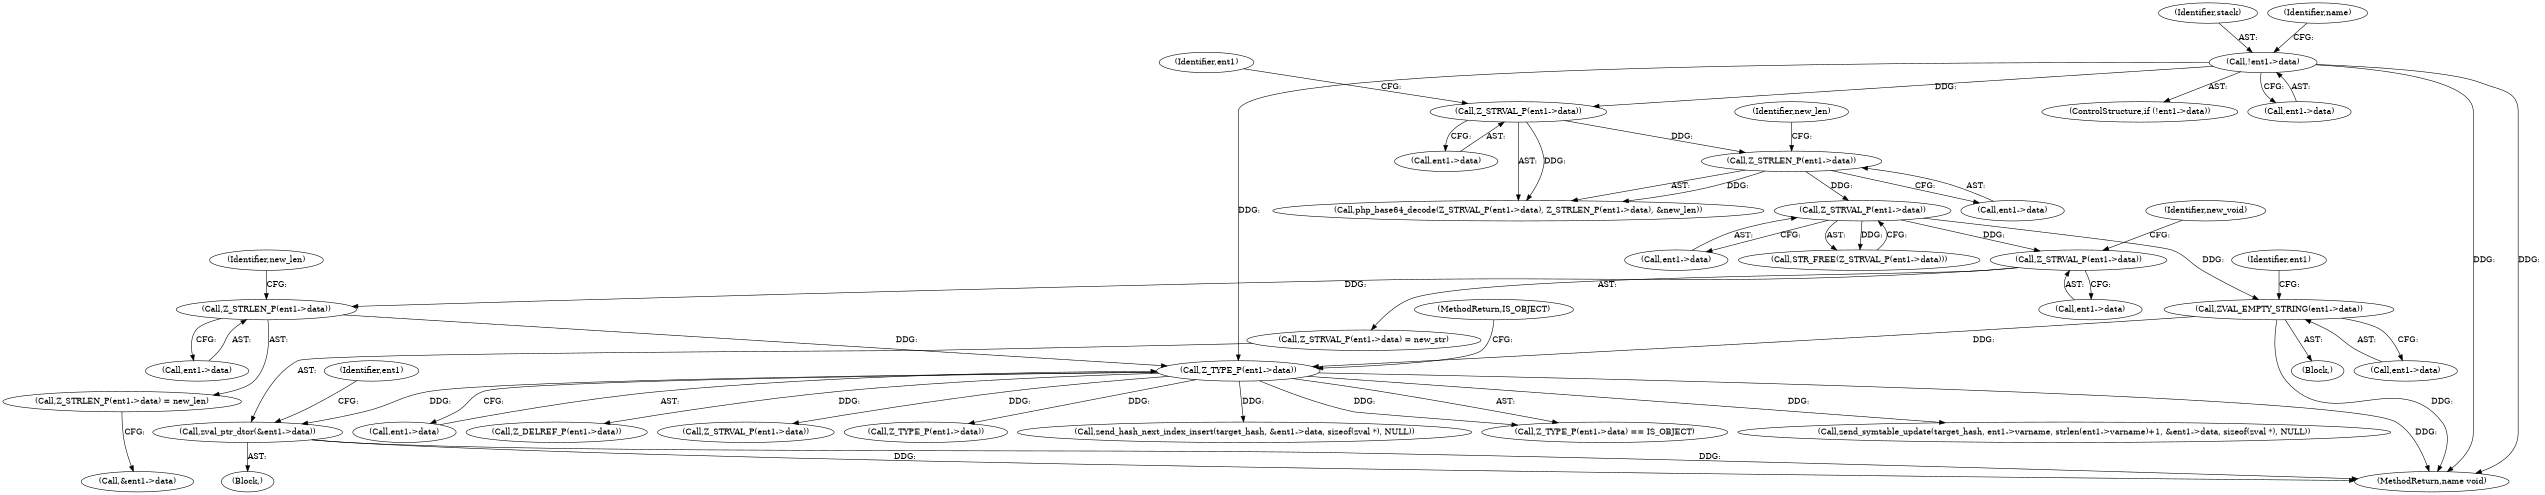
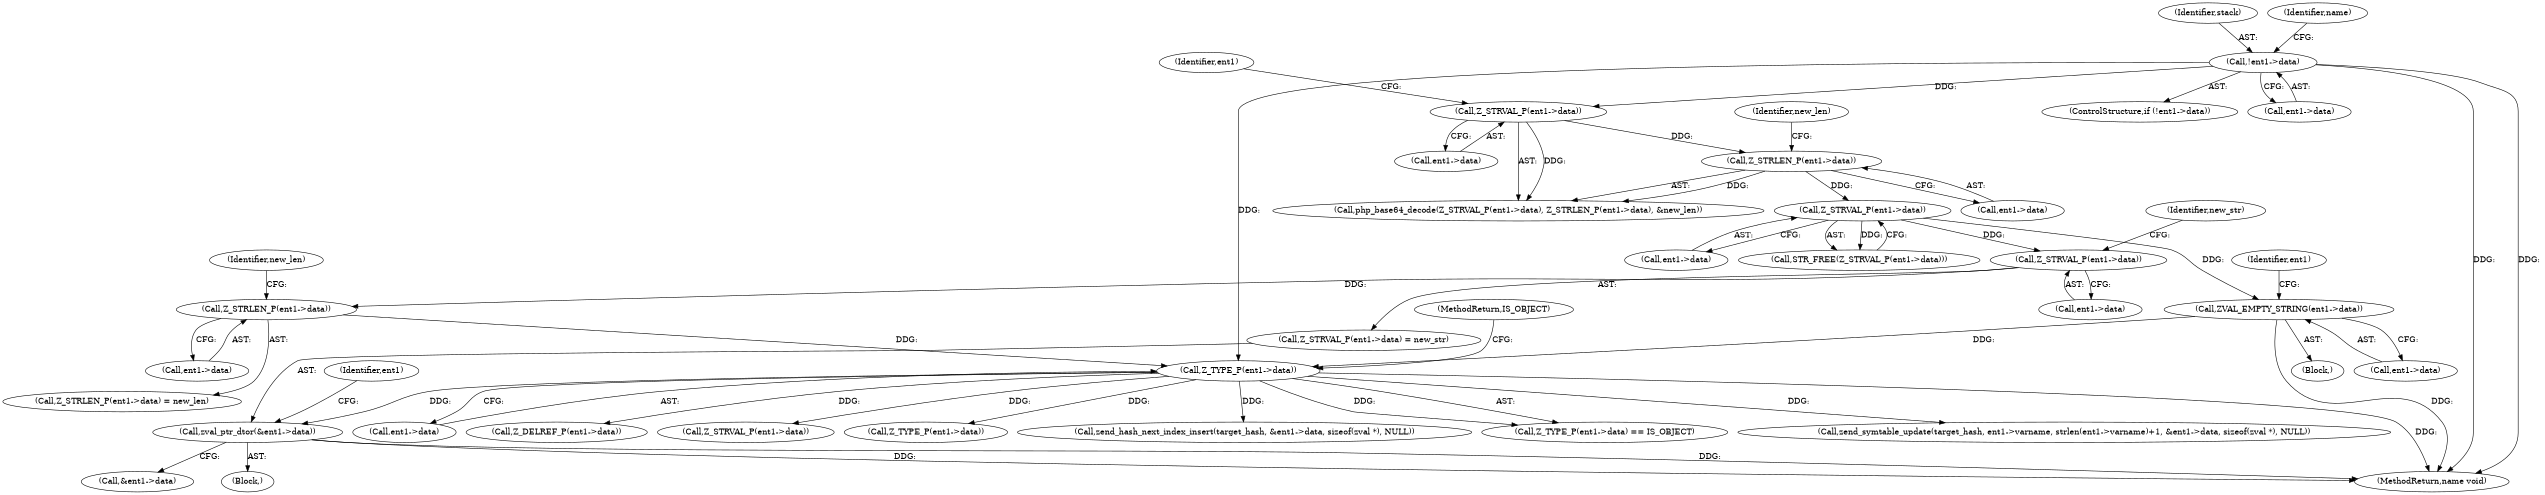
(2206, 211) -> (2206, 211)
(124, 439) -> (195, 456)
